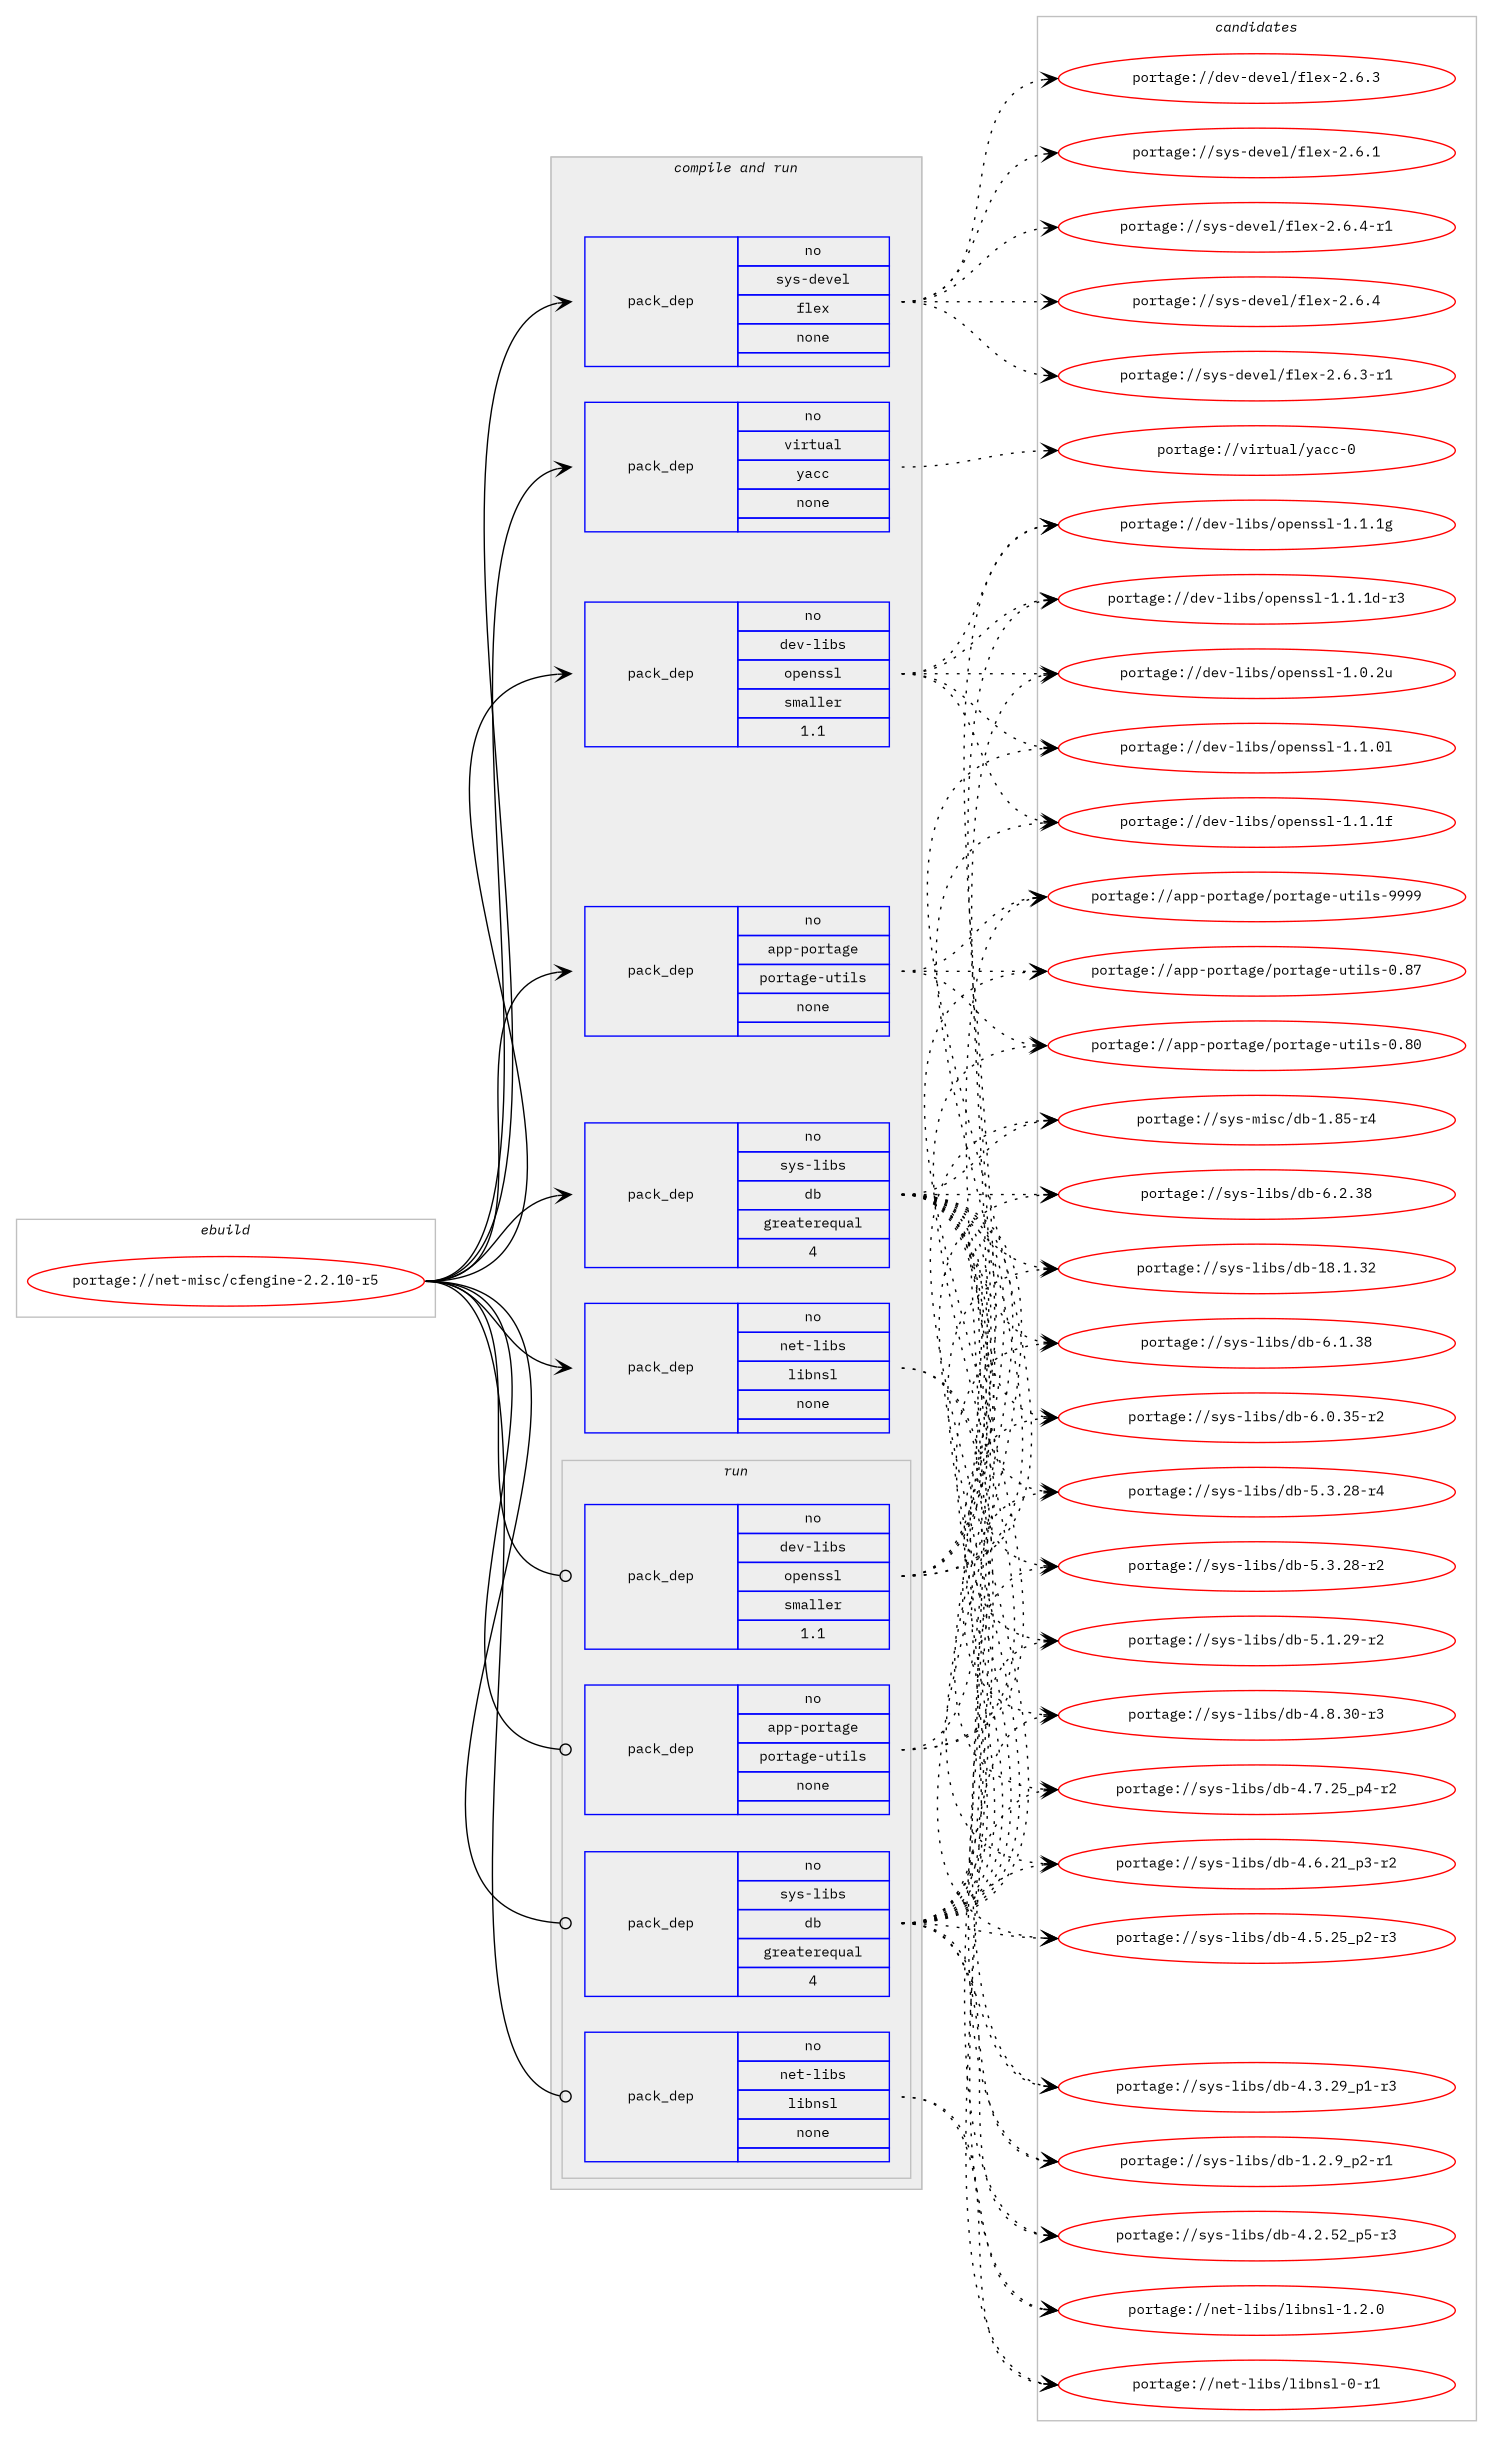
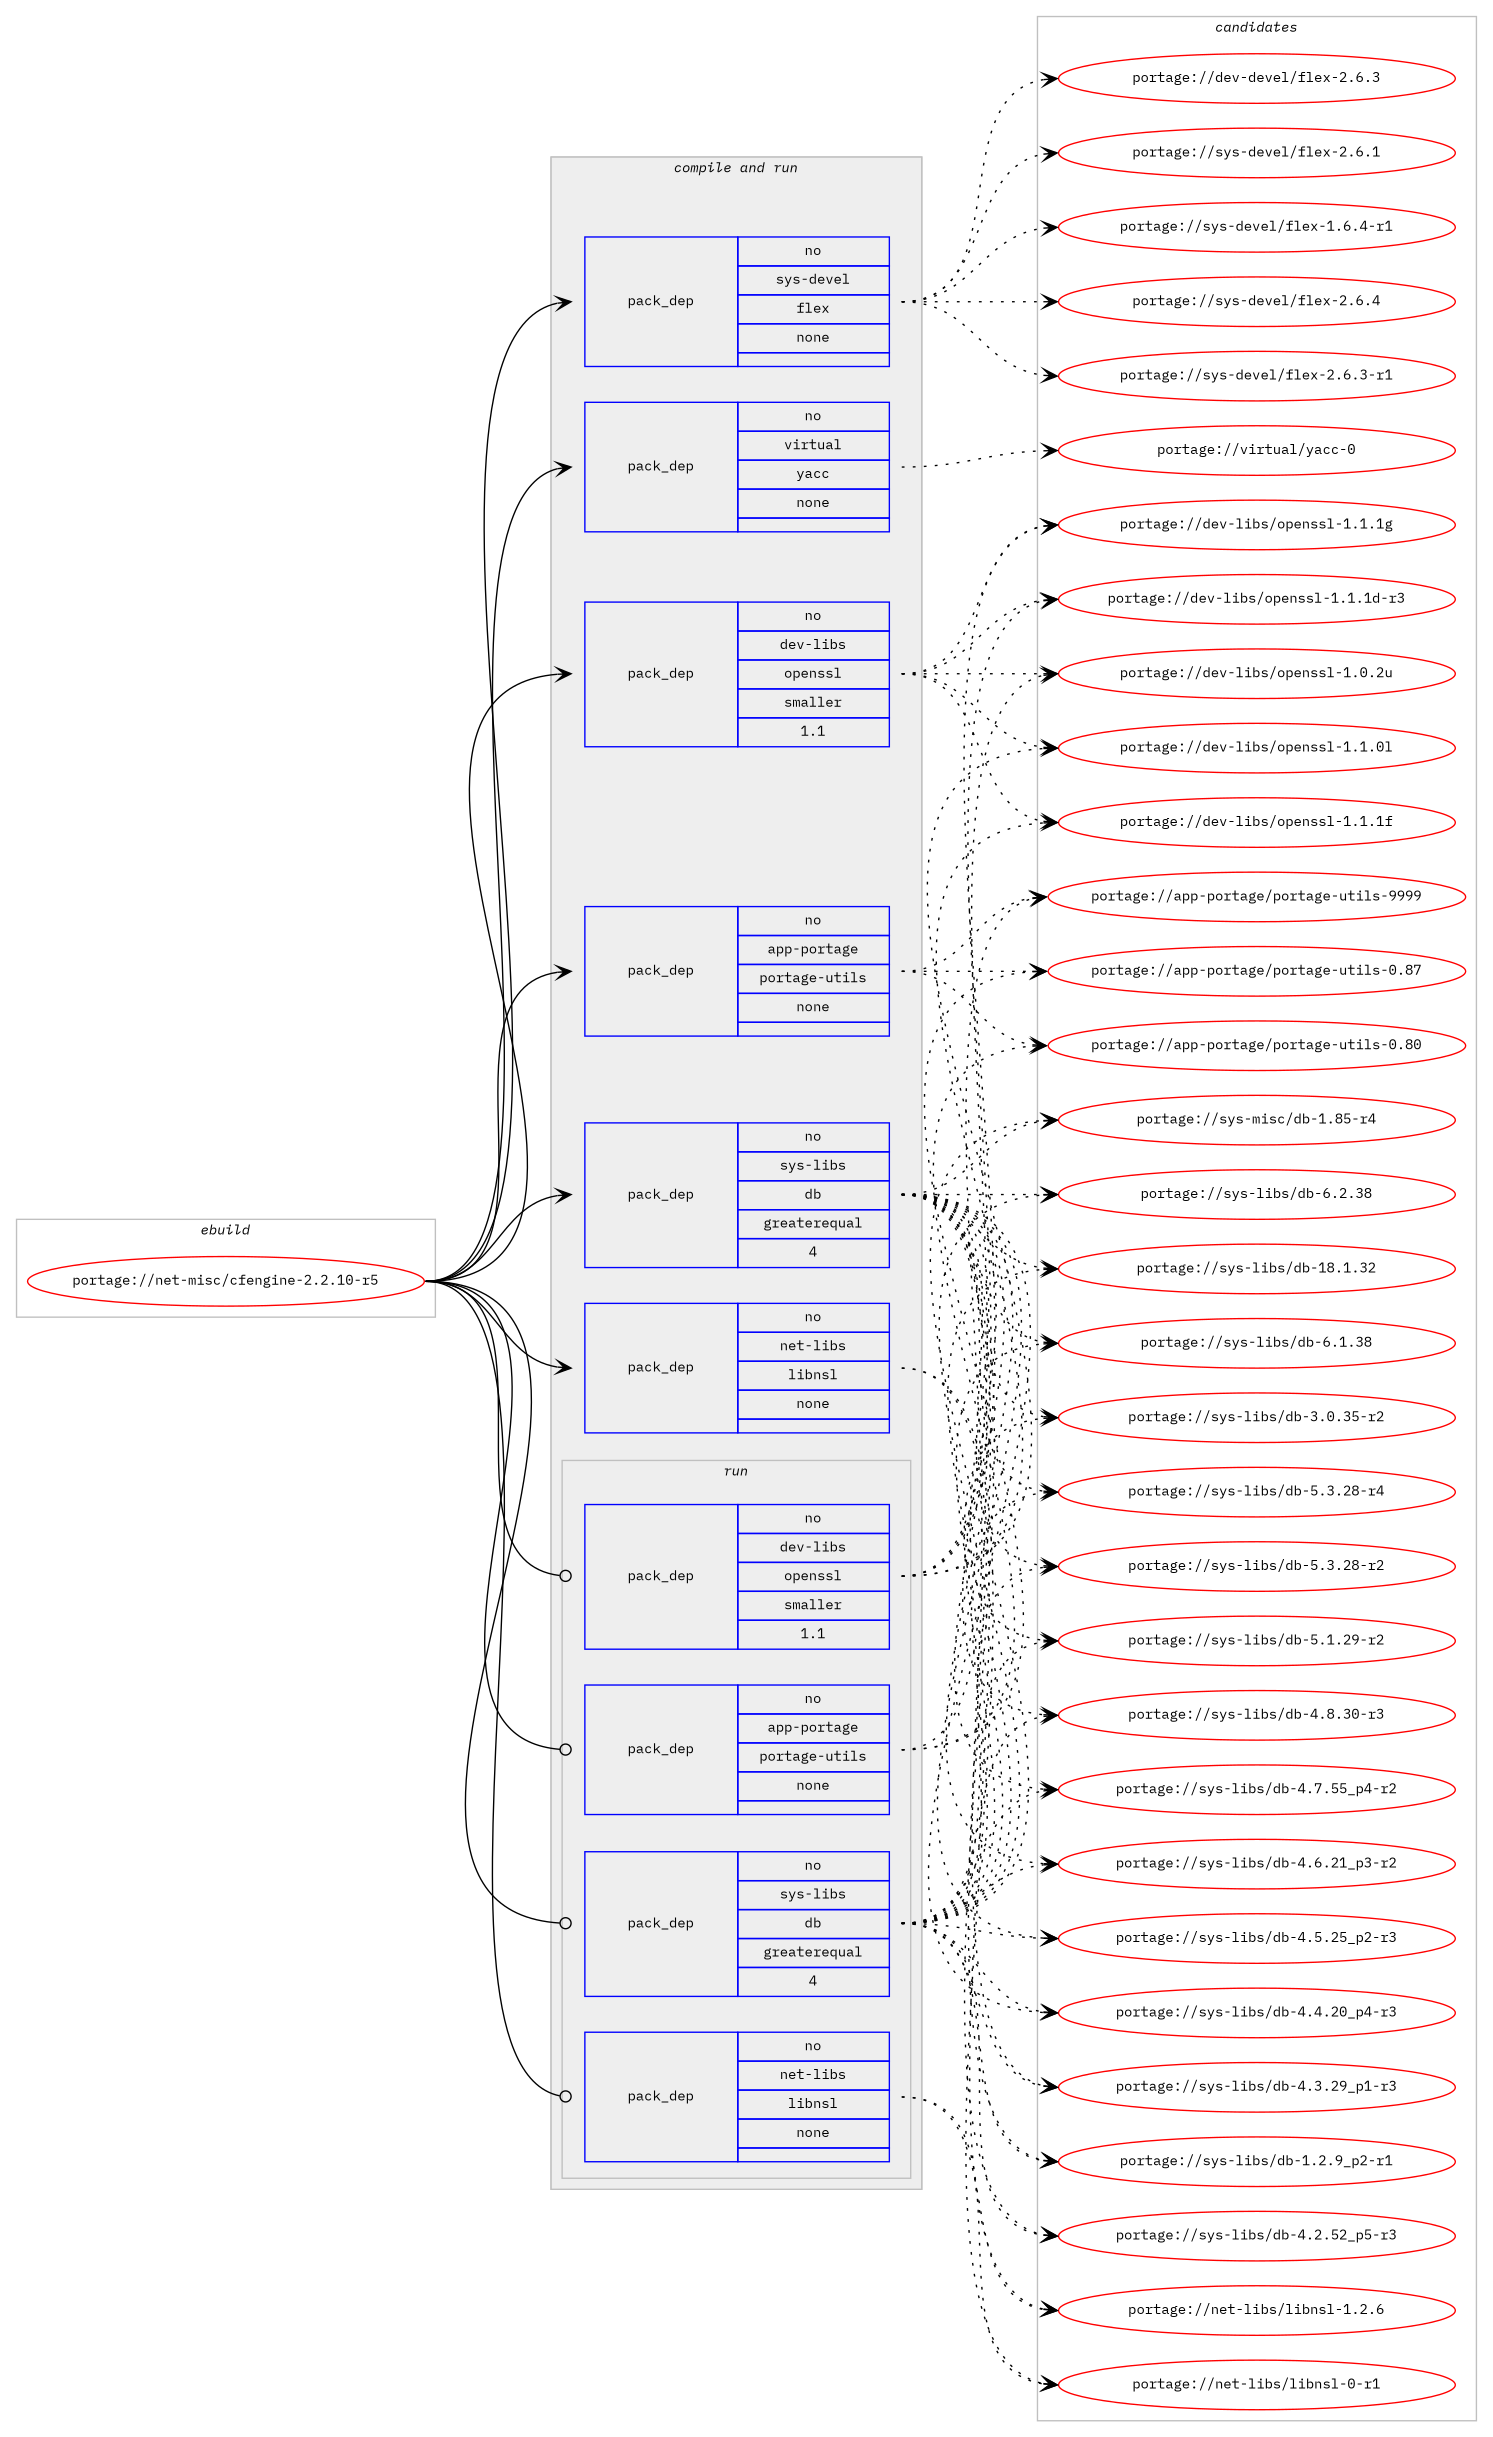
(1257, 227) -> (1257, 227)
(1257, 1418) -> (1257, 1418)
(1257, 1790) -> (1257, 1790)
none -> (1257, 2013)
(1257, 2311) -> (1257, 2311)
